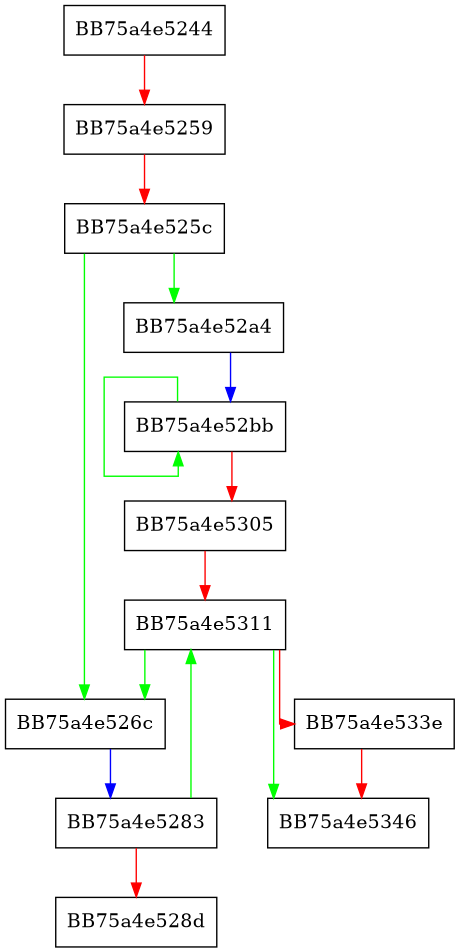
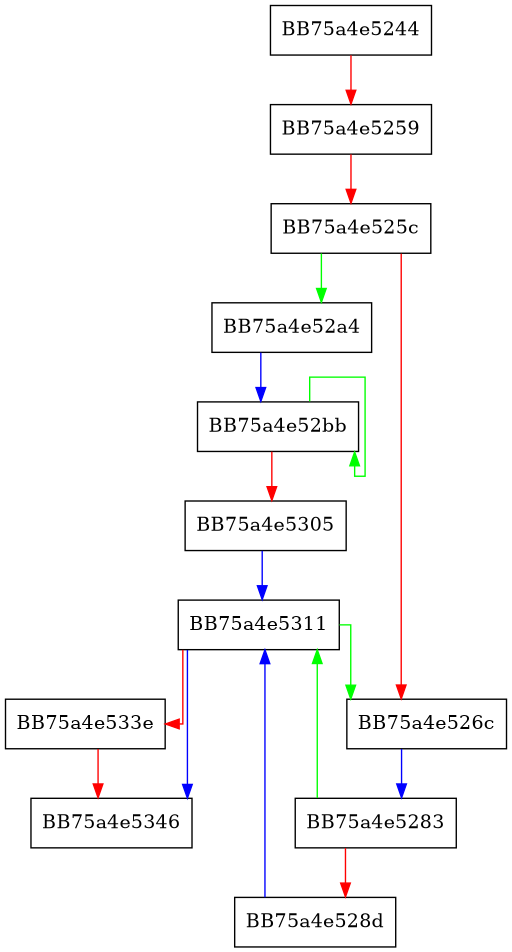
(84, 469) -> (401, 469)
(205, 568) -> (262, 568)
(274, 731) -> (187, 734)
none -> (265, 780)
